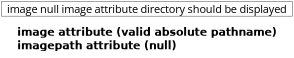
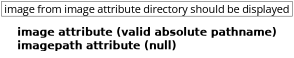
(147, 9) -> (147, 9)
